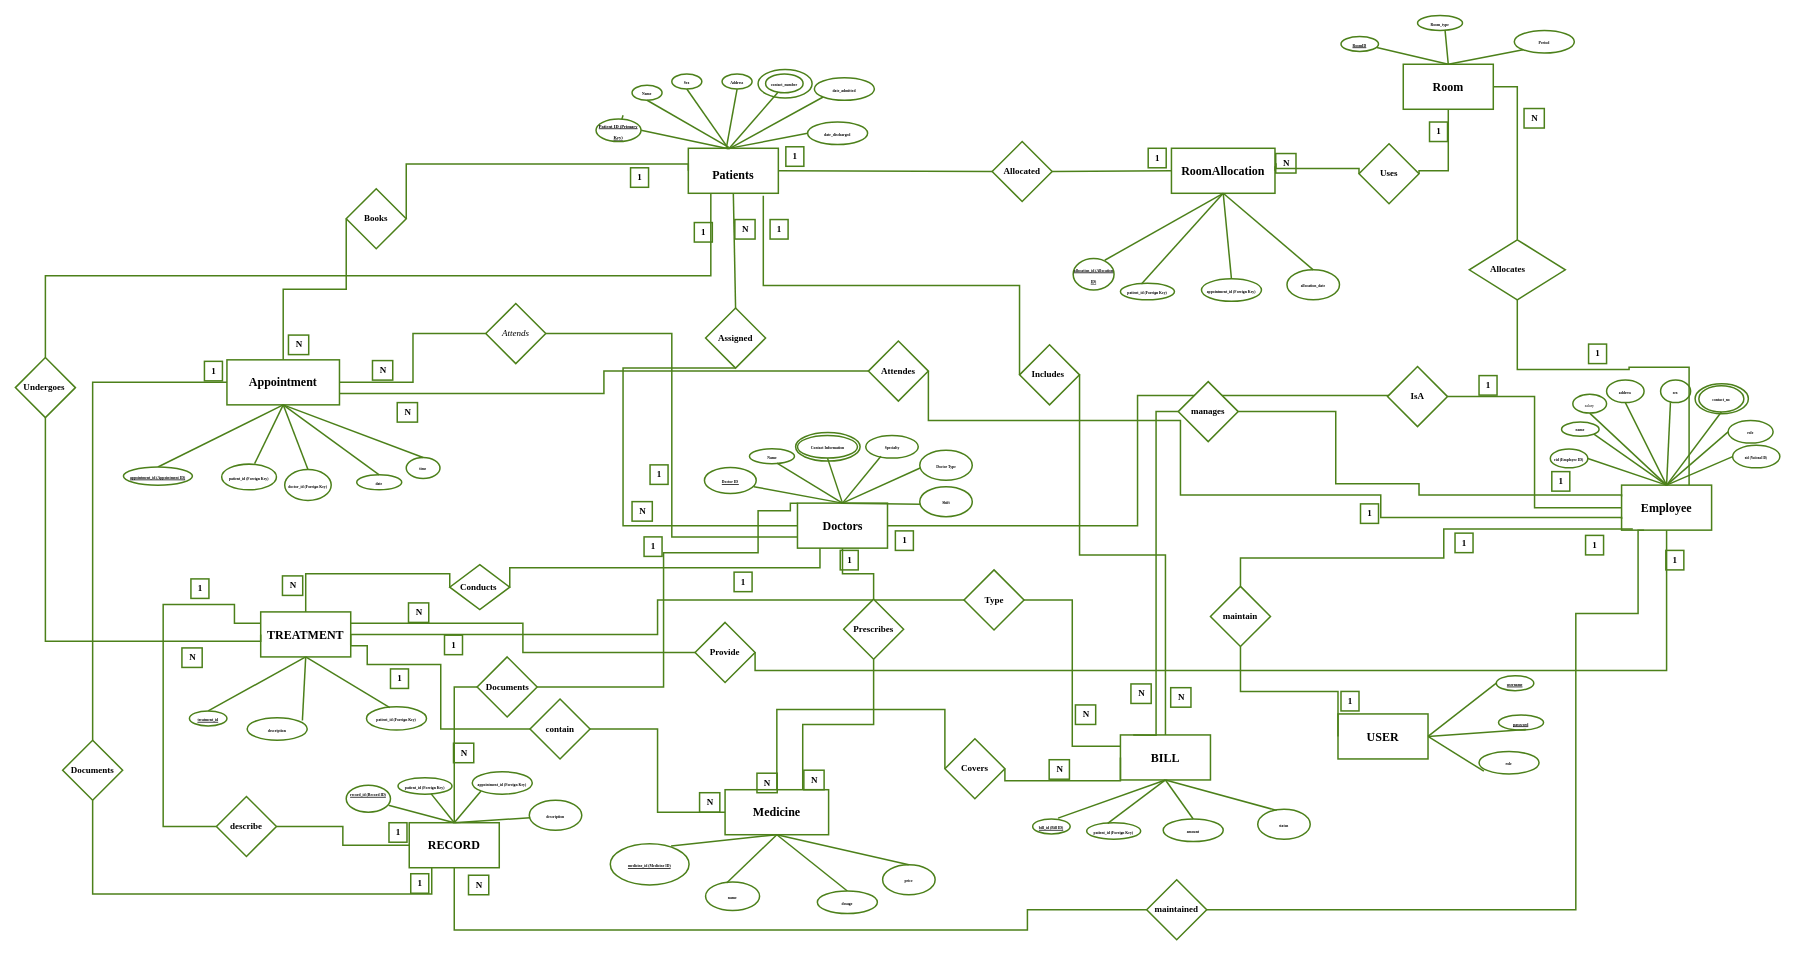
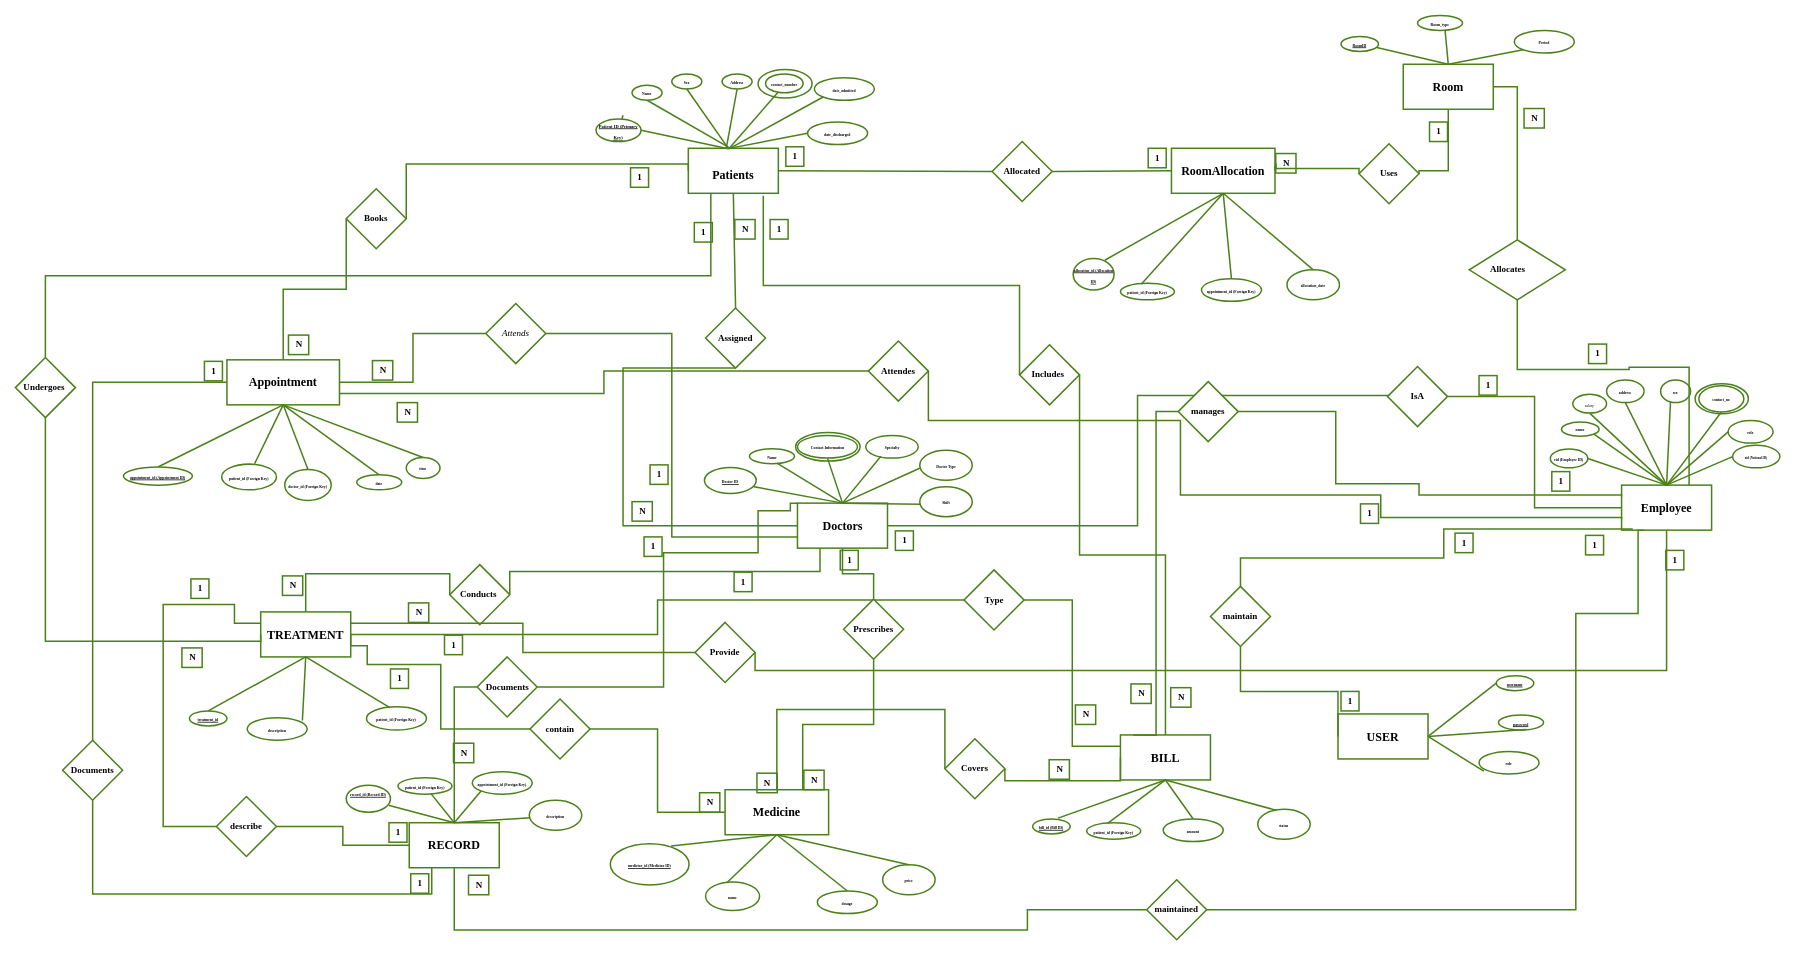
(480, 587) -> (480, 594)
